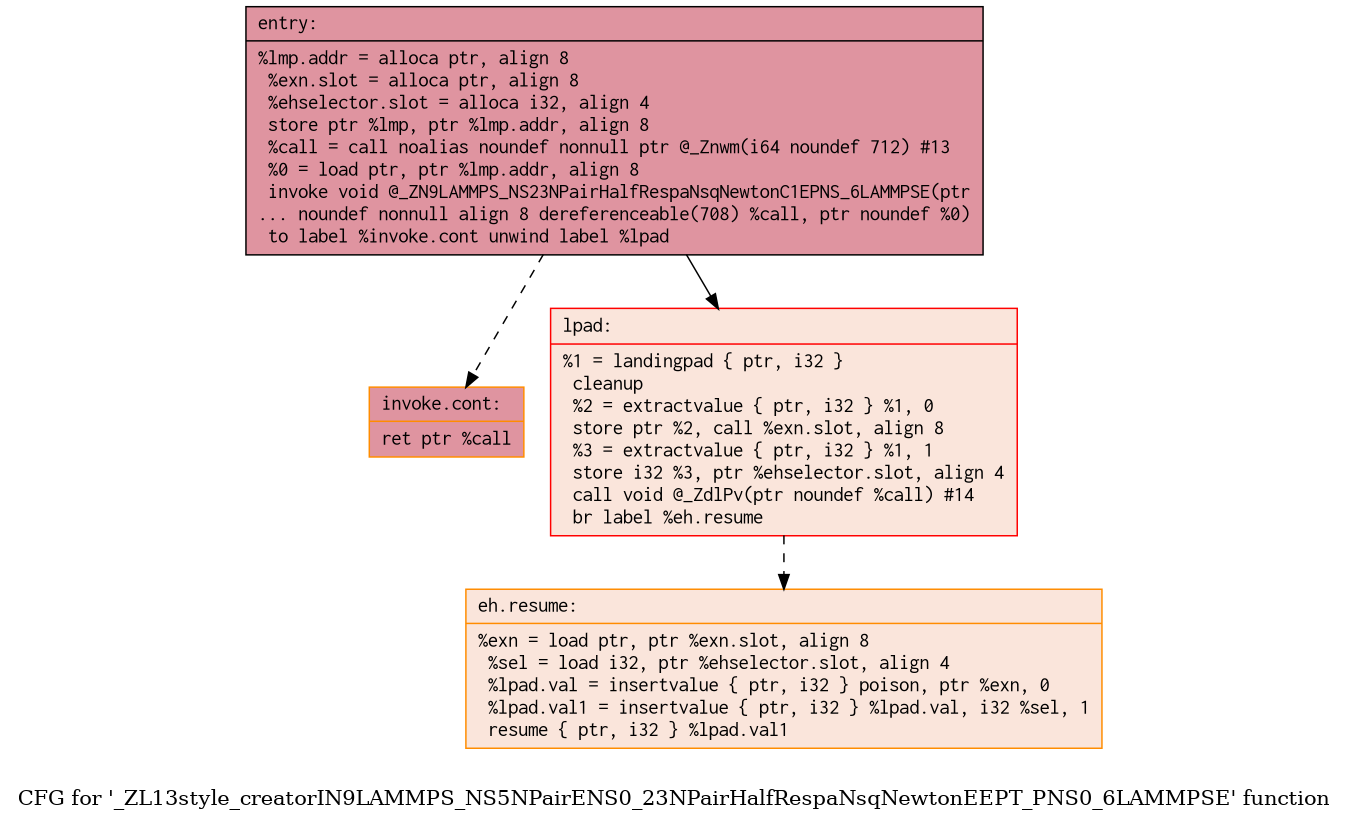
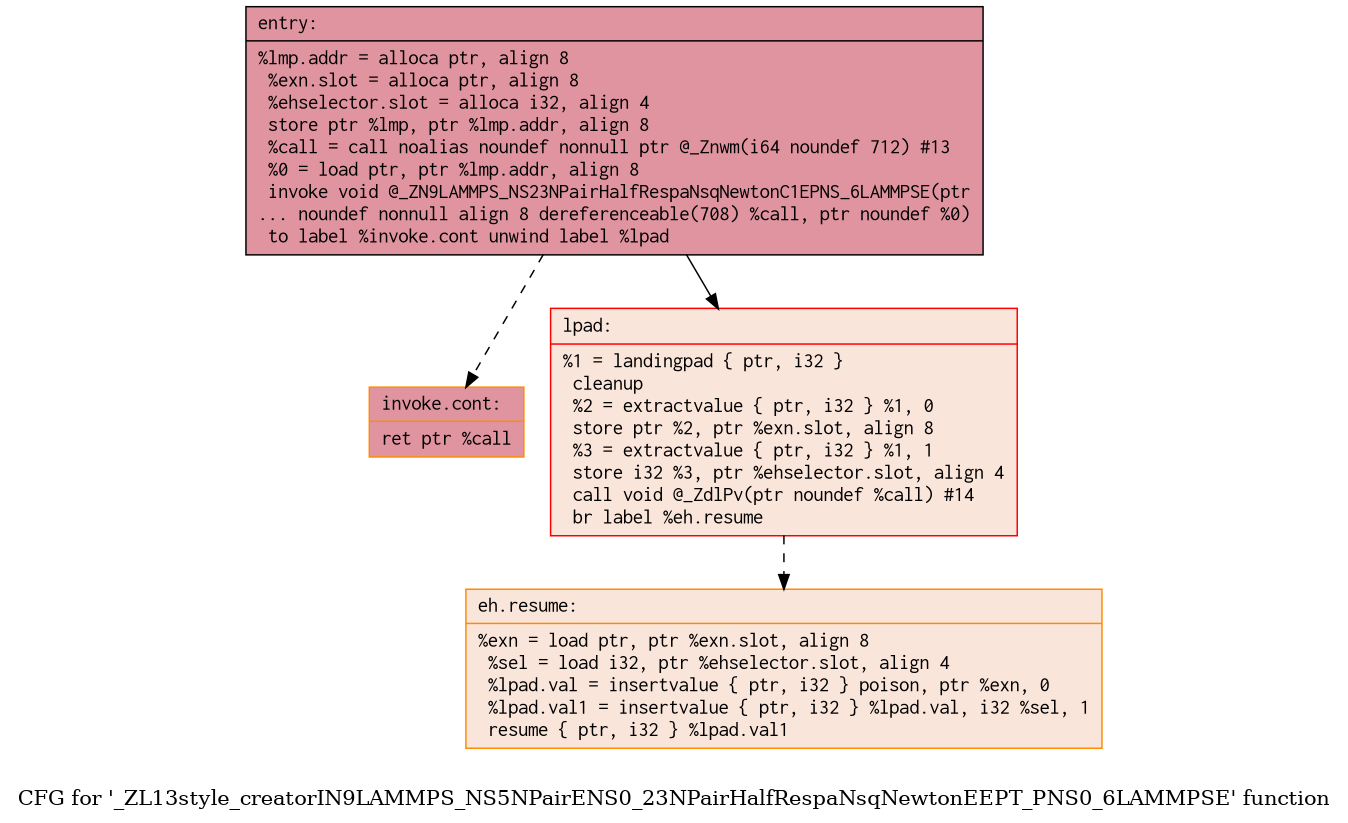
(753, 428) -> (748, 428)
